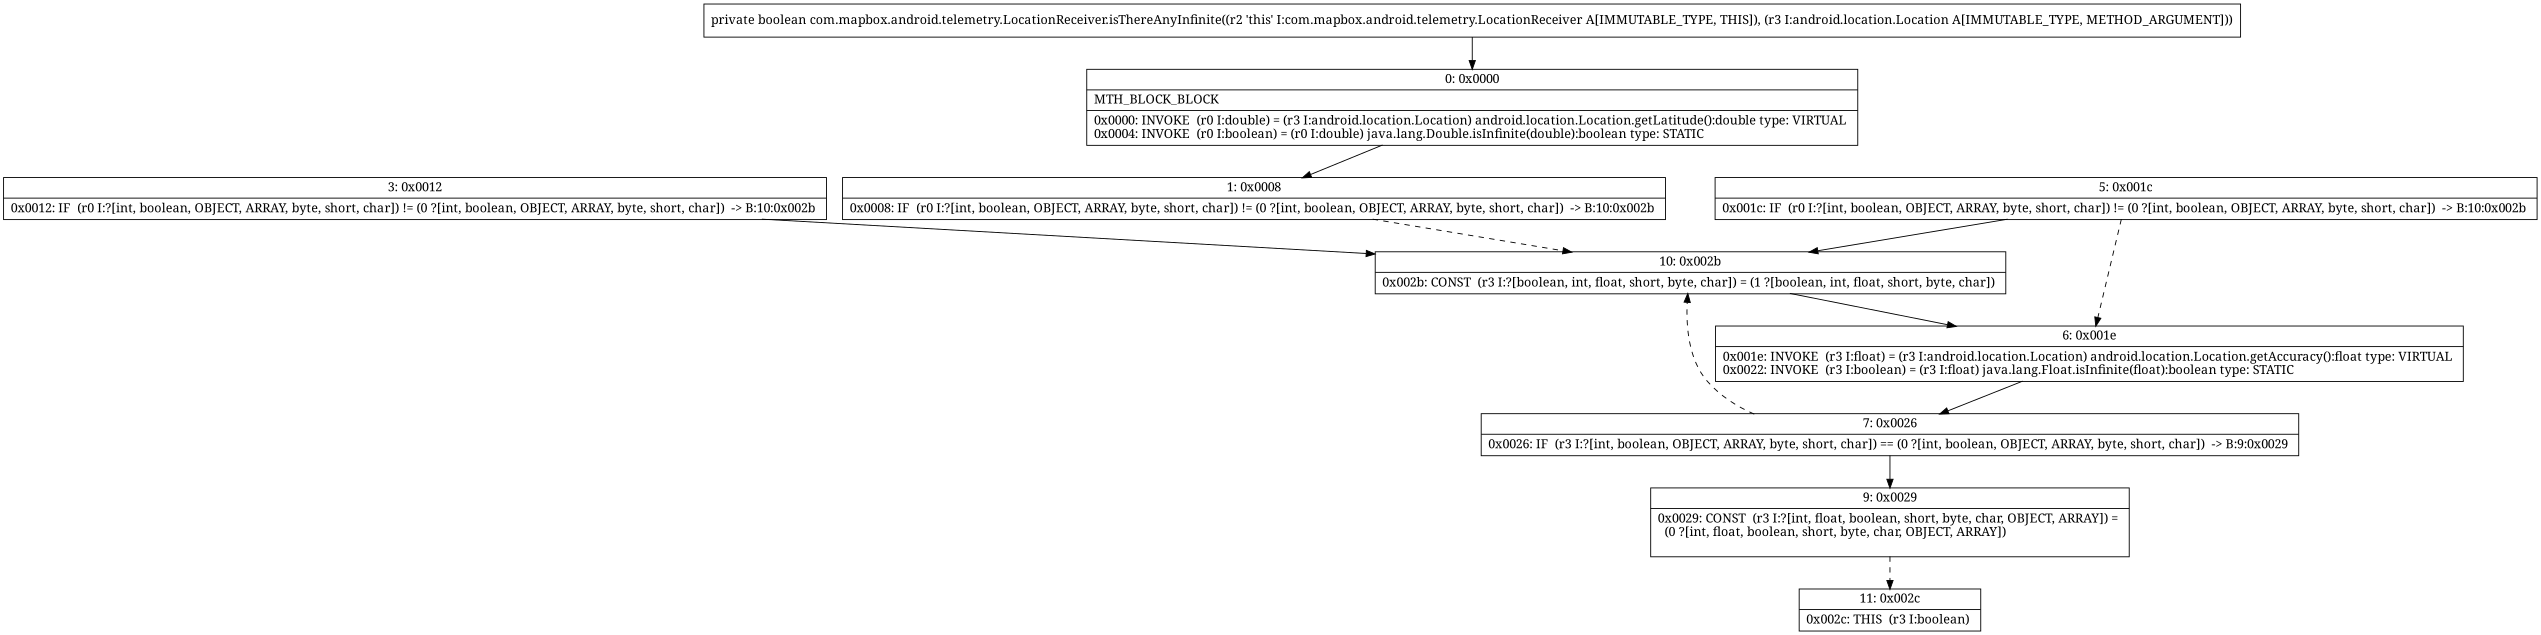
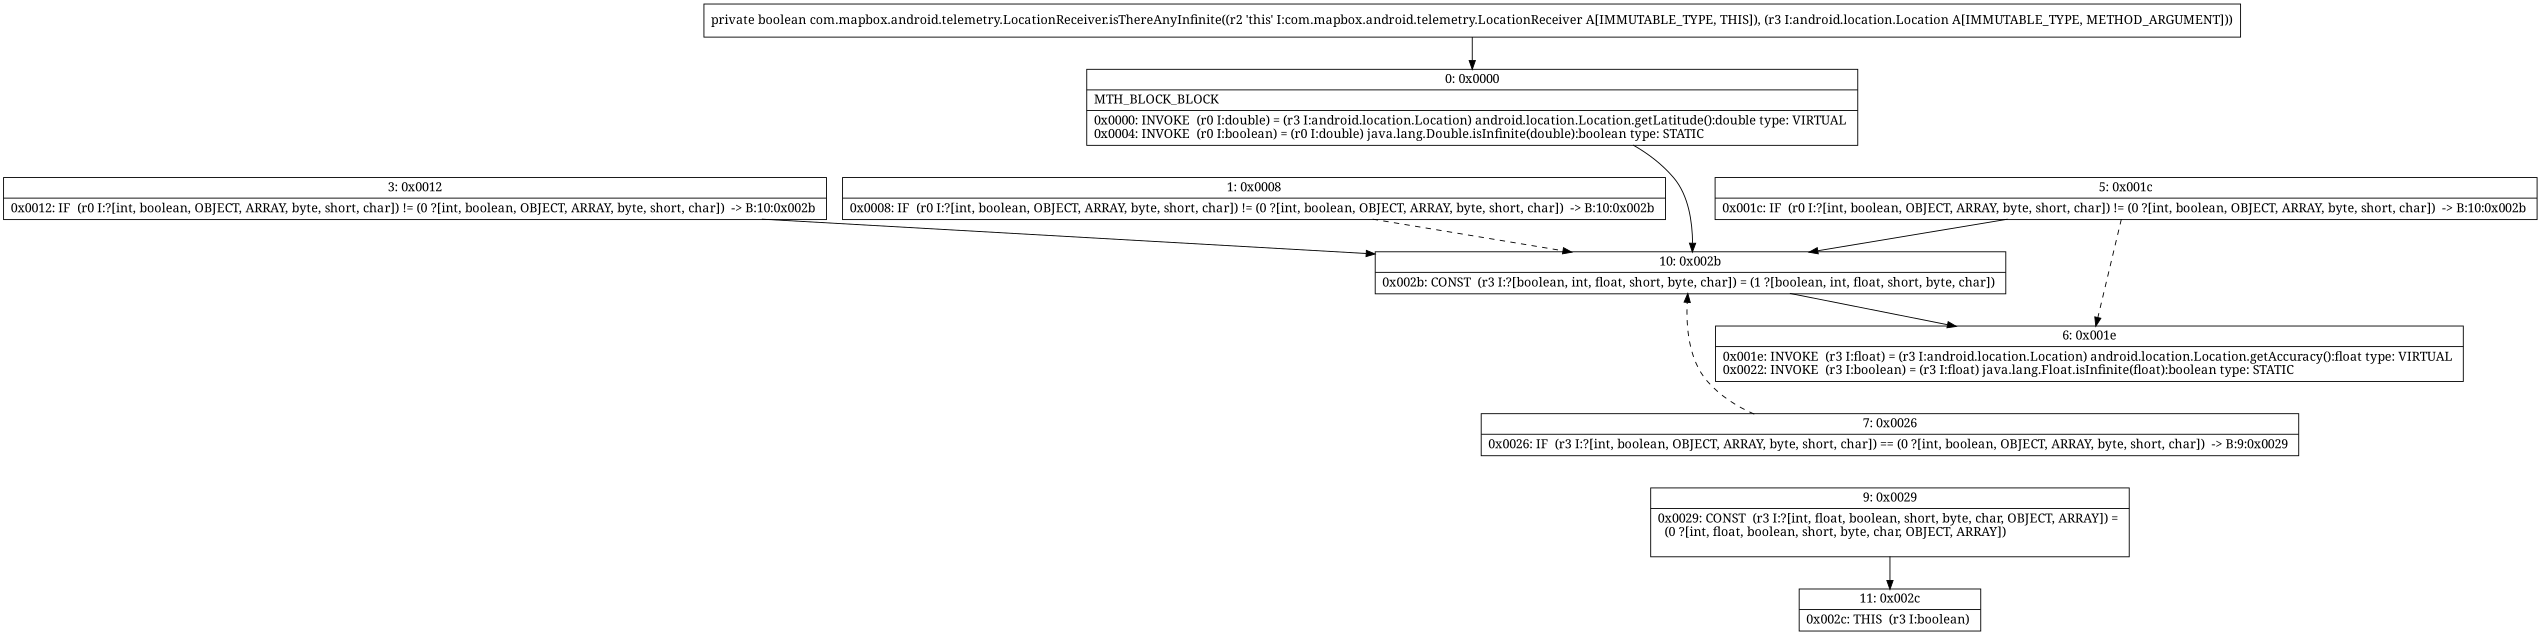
(1347, 160) -> (1679, 185)
(1985, 396) -> none
(1890, 467) -> none
(1890, 568) -> (1890, 568)
